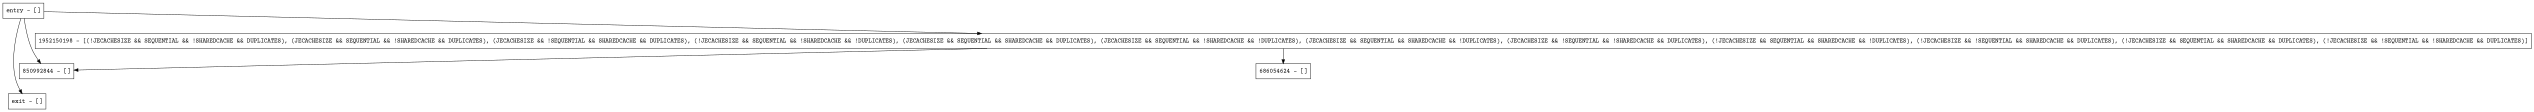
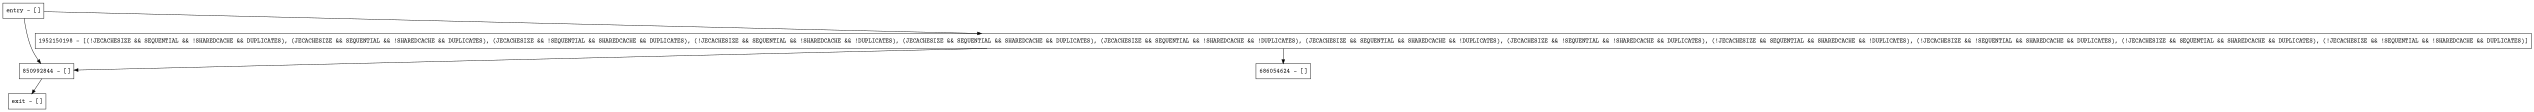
(14, 54) -> (38, 85)
